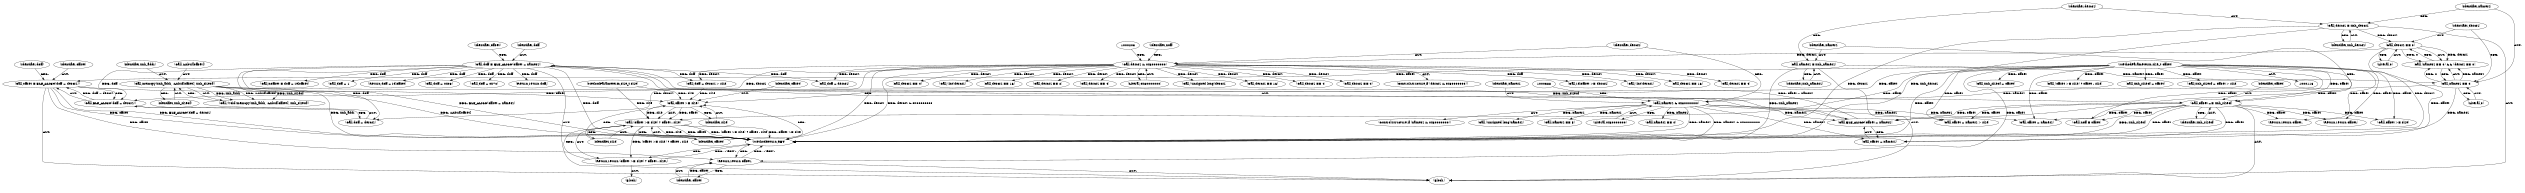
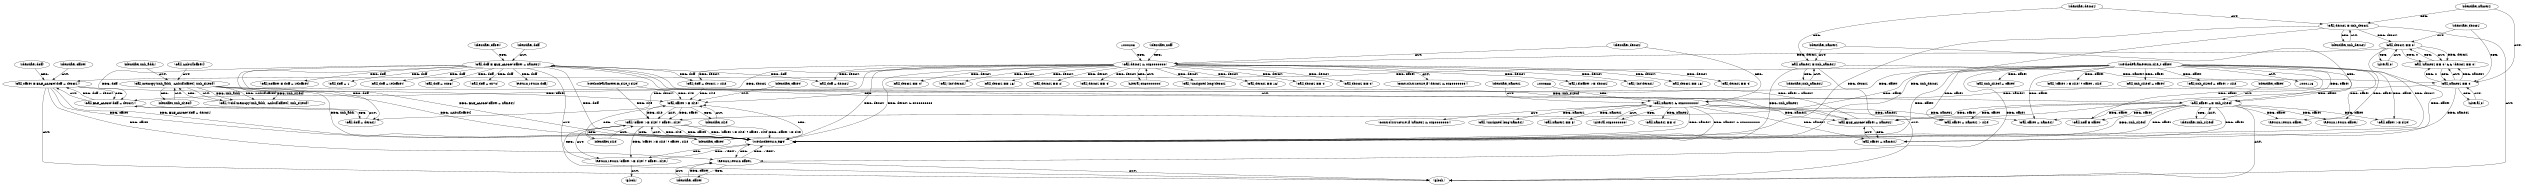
(1515, 74) -> (1515, 74)
(387, 84) -> (387, 84)
